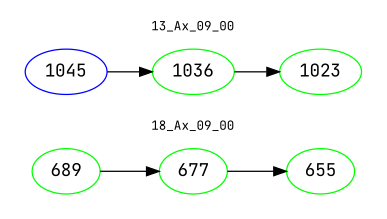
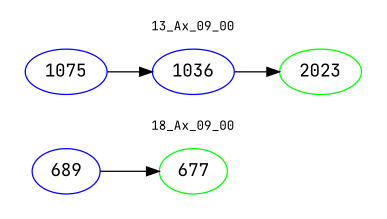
(66, 72) -> (66, 72)
(193, 72) -> (193, 72)
(321, 72) -> (321, 72)
(66, 171) -> (66, 171)
(321, 171) -> none
